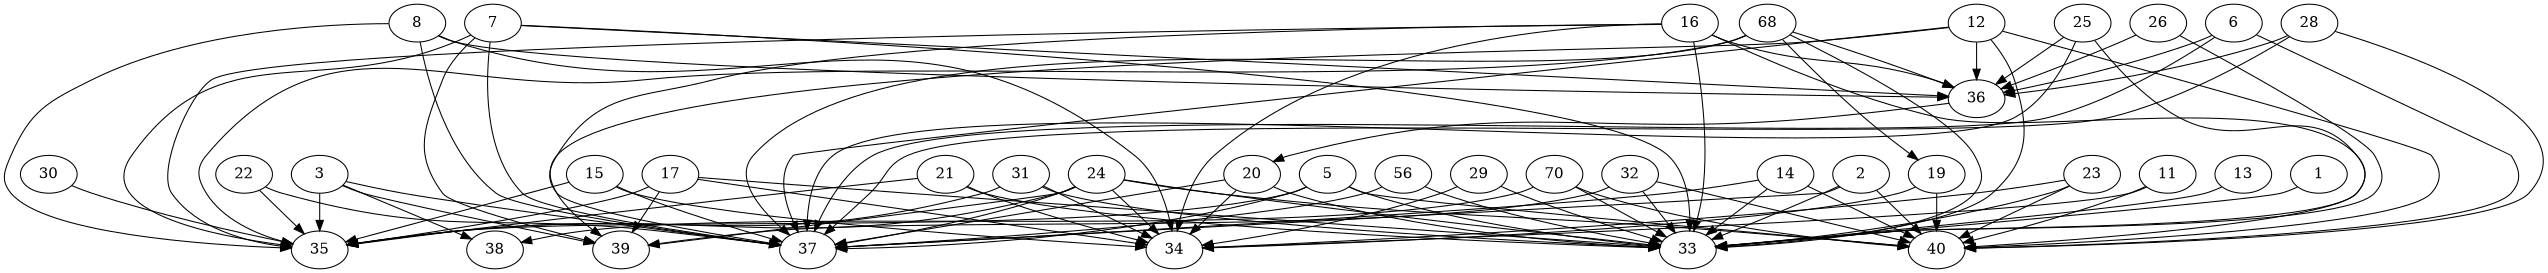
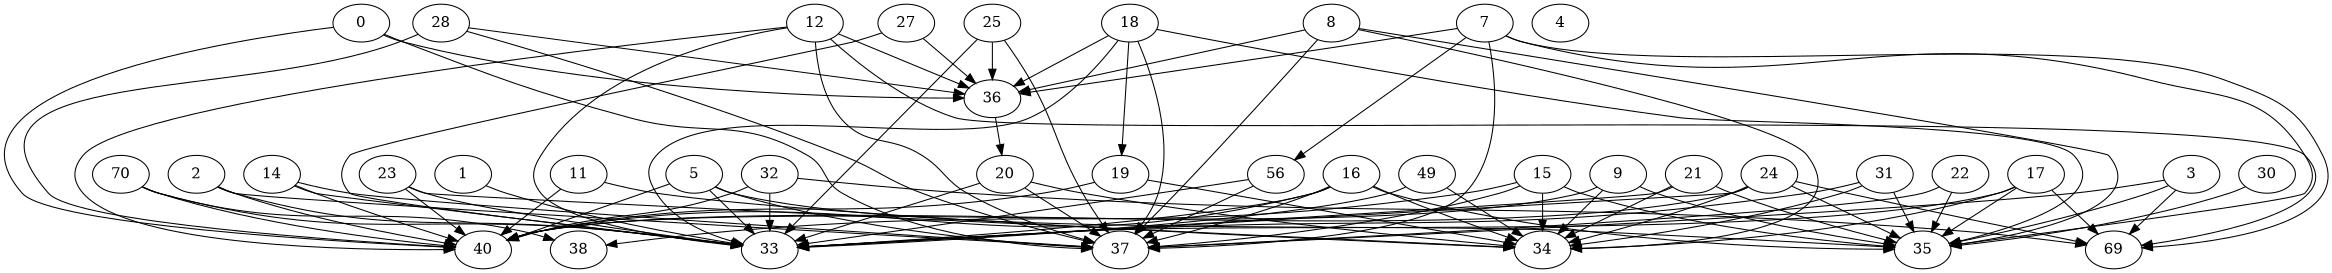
none -> (1560, 23)
(1768, 23) -> (1130, 23)
(2158, 23) -> (906, 23)
(2234, 23) -> (361, 23)
(1827, 61) -> none
(1439, 98) -> (1385, 96)
(1479, 174) -> (1427, 174)
none -> (1618, 174)
(2243, 174) -> none
(402, 210) -> (1068, 219)
(962, 220) -> none
(621, 250) -> (2114, 250)
